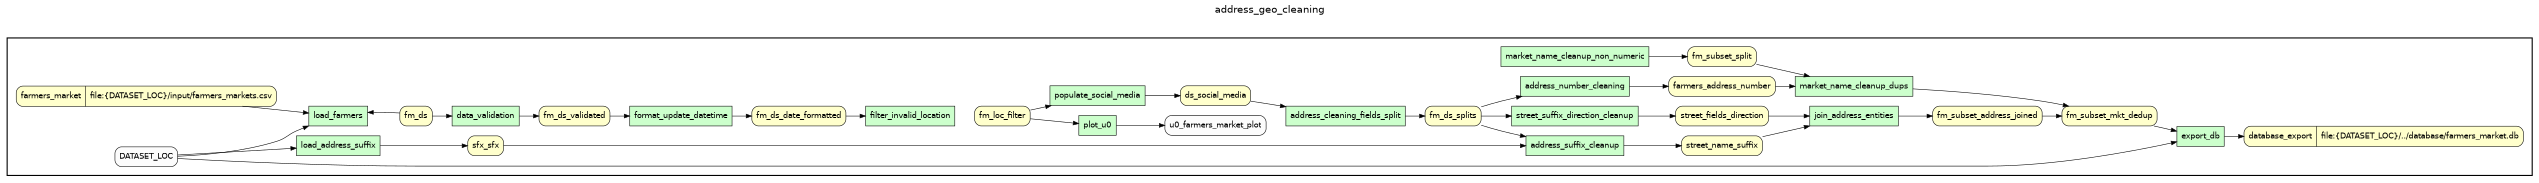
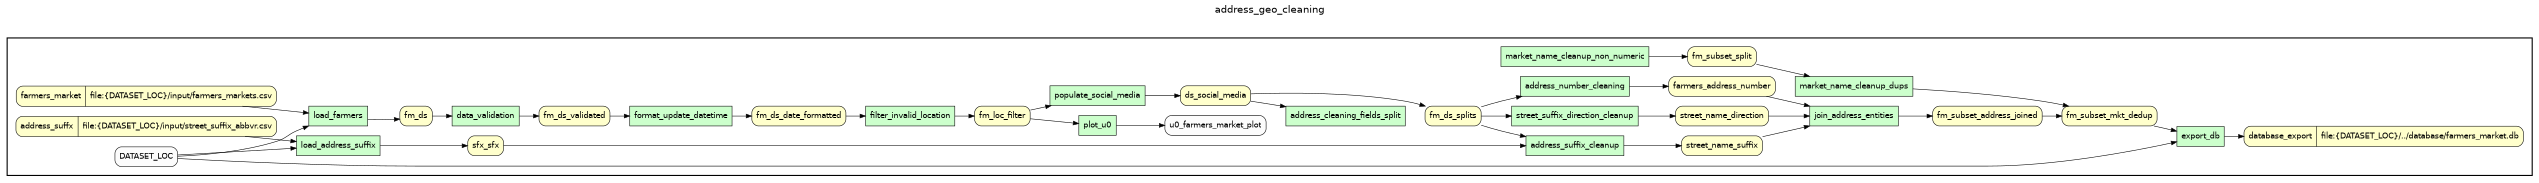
(1782, 86) -> (1785, 101)
(387, 112) -> (381, 120)
none -> (962, 116)
(1412, 116) -> (1336, 94)
(1722, 116) -> (1722, 116)
none -> (146, 127)
